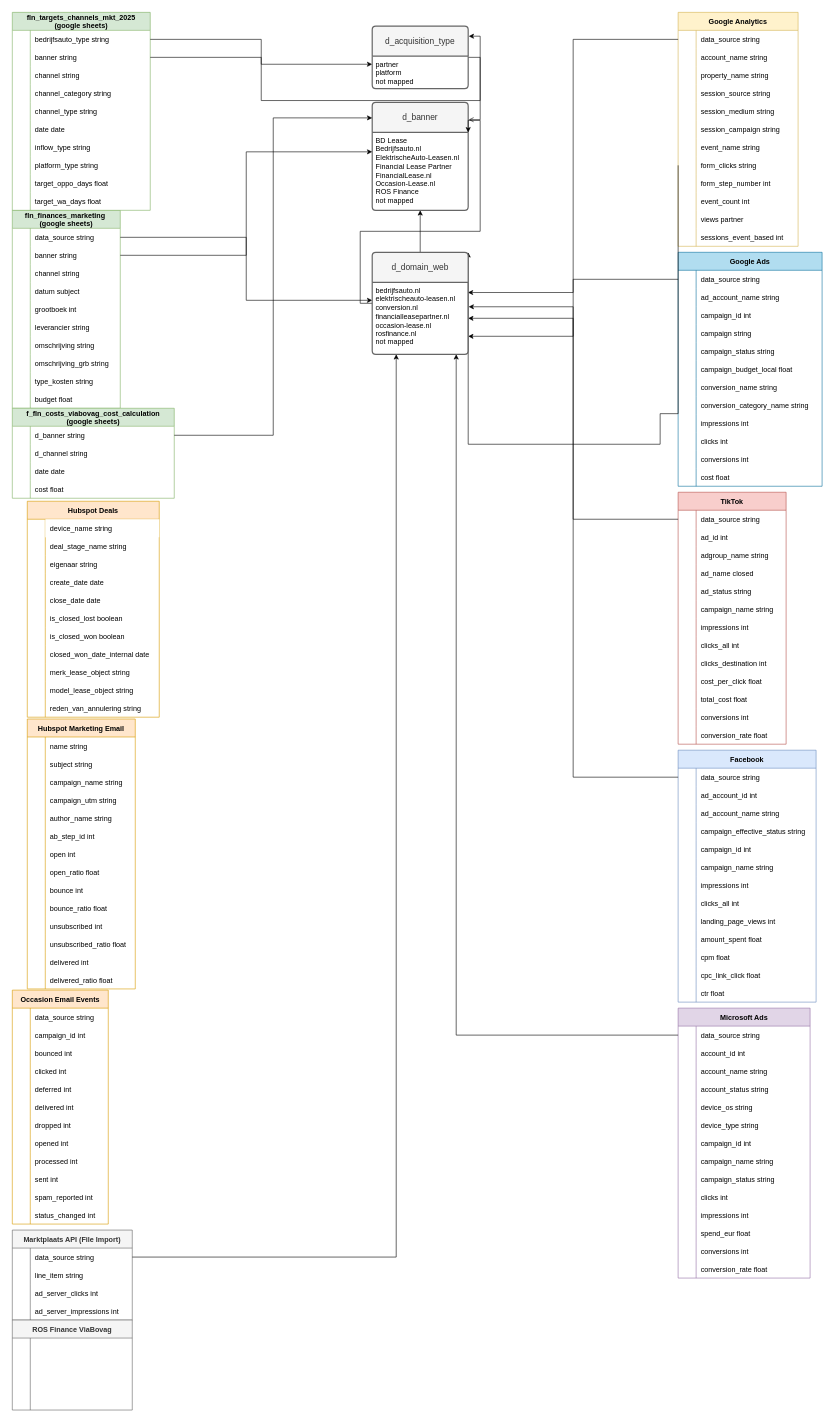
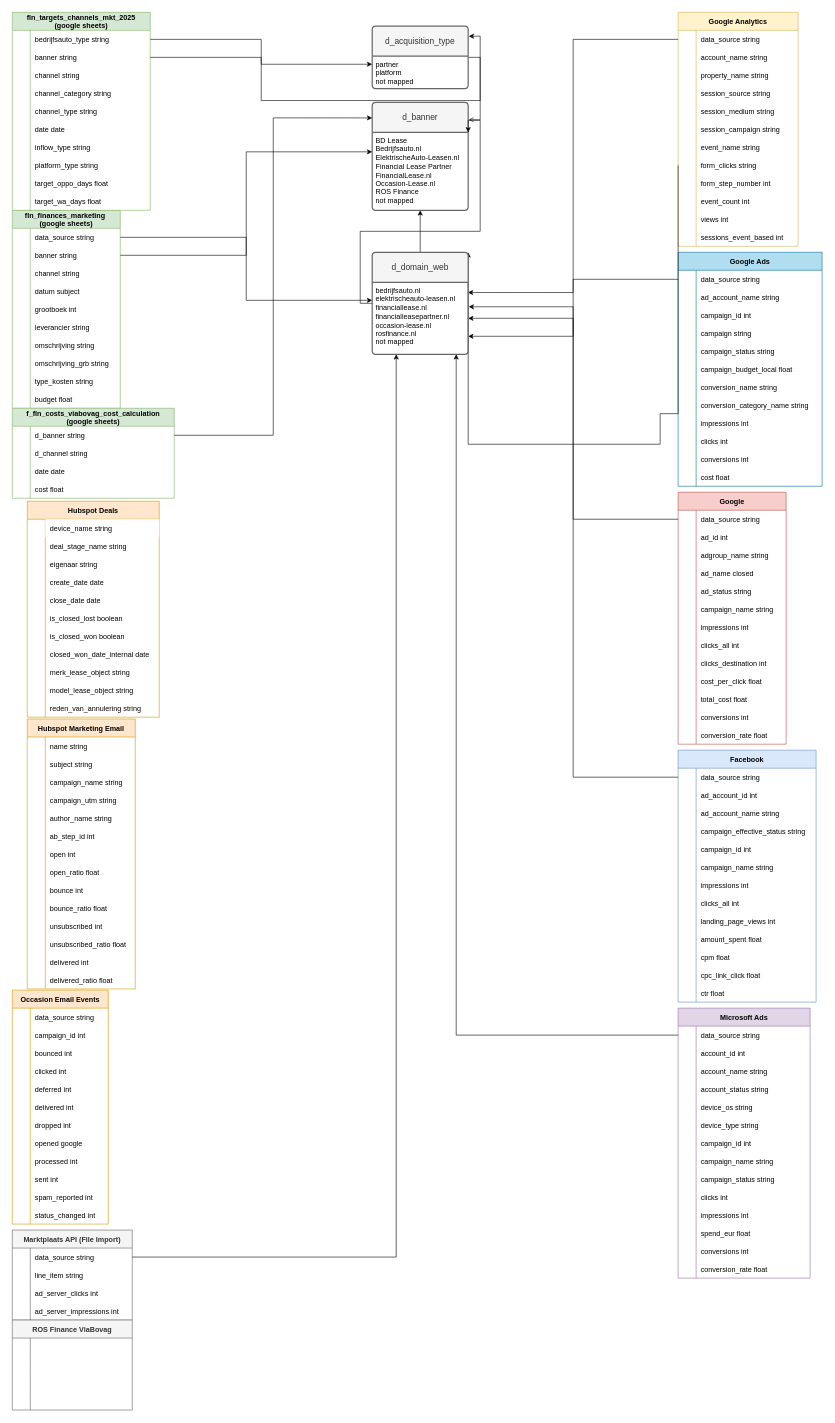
(725, 220) -> (716, 220)
(421, 321) -> (421, 321)
(732, 502) -> (732, 502)
(53, 1144) -> (59, 1144)
